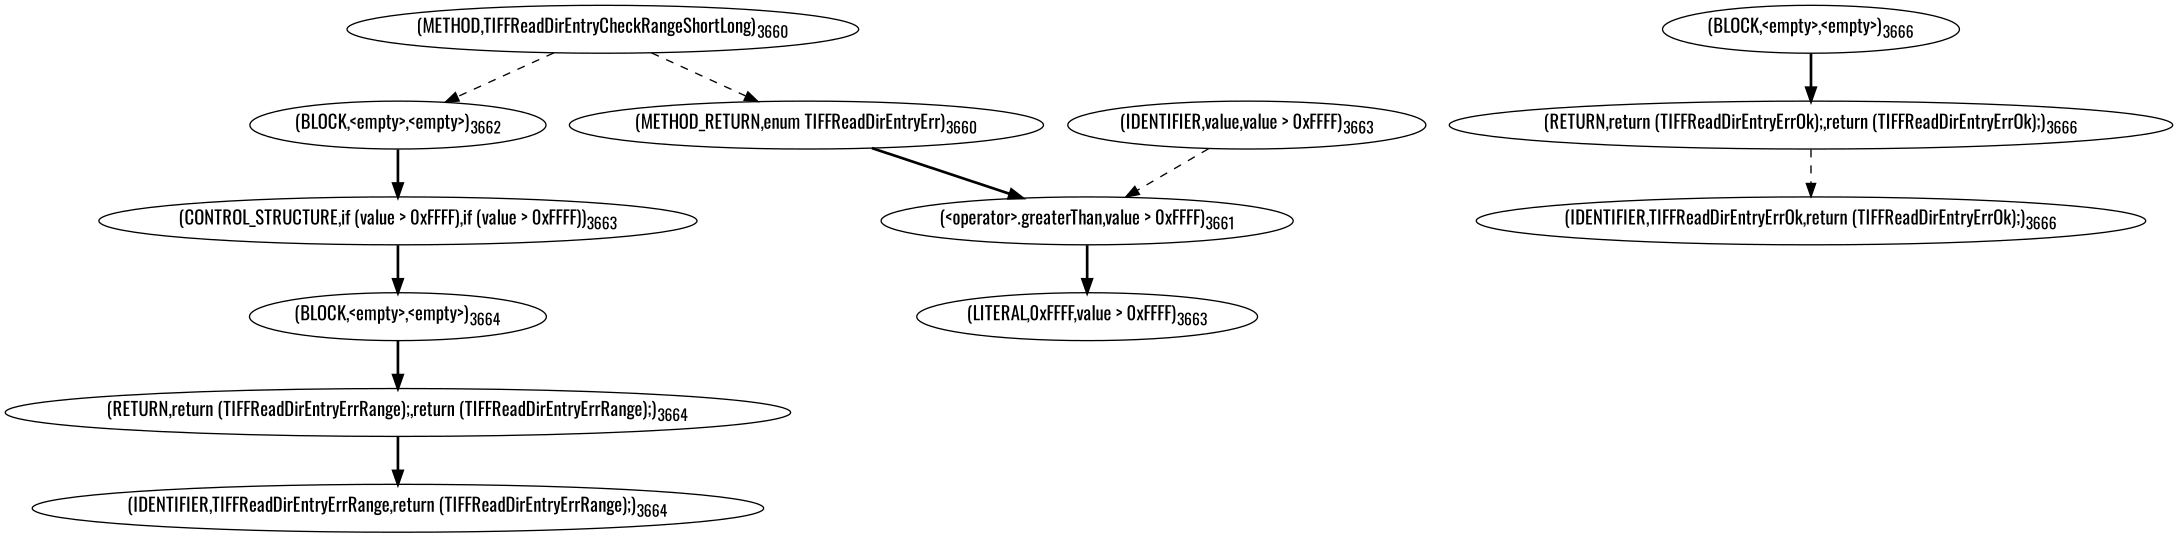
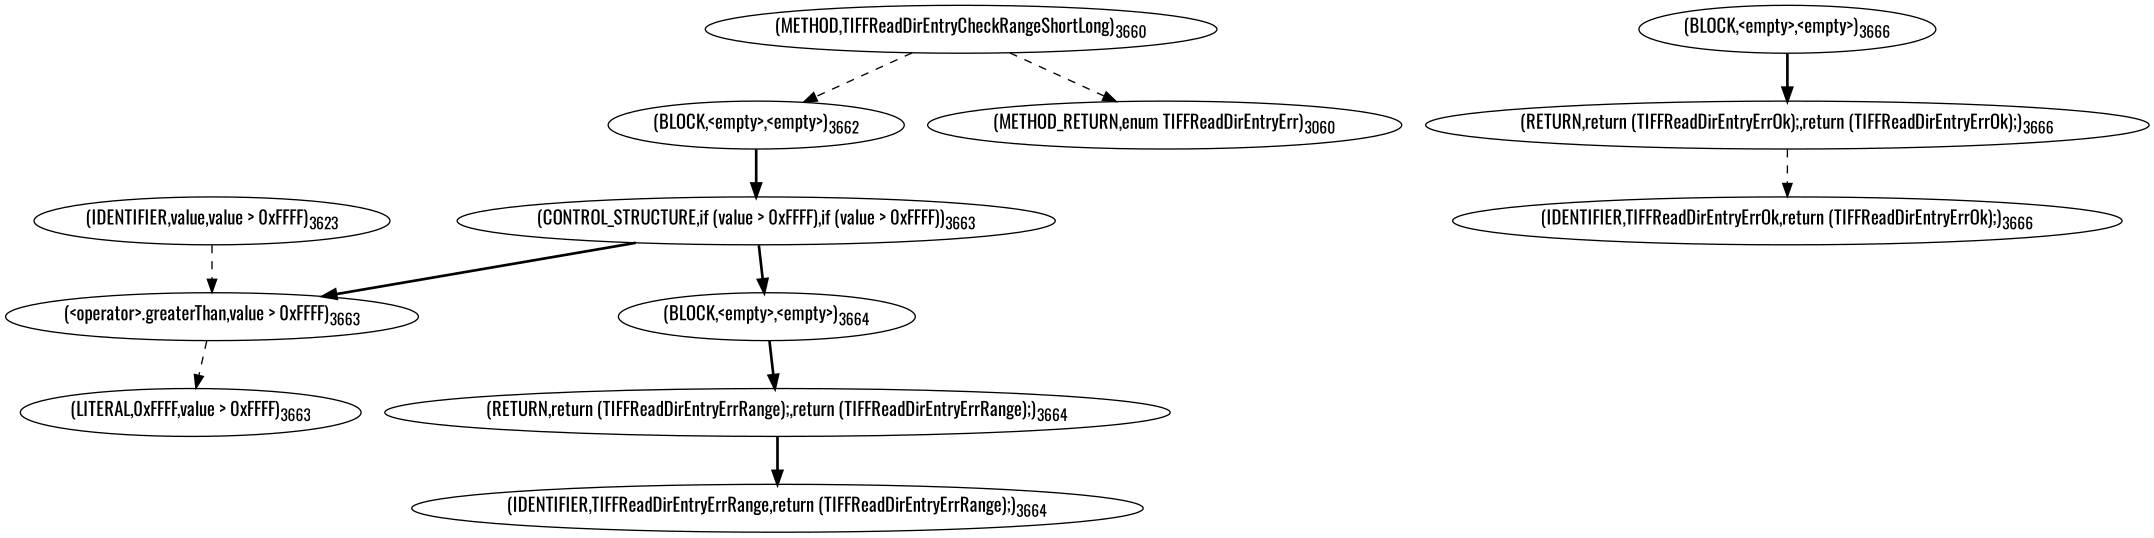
(962, 123) -> (1320, 123)
(1359, 123) -> (324, 219)
(941, 171) -> (486, 268)
(1220, 219) -> (345, 315)
(1087, 262) -> (203, 358)
